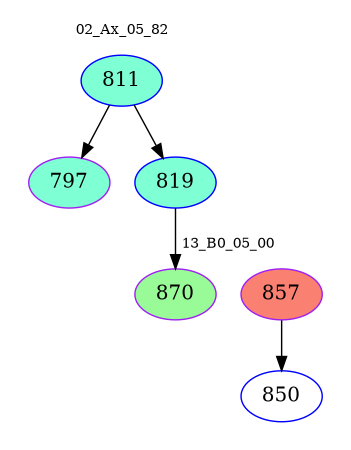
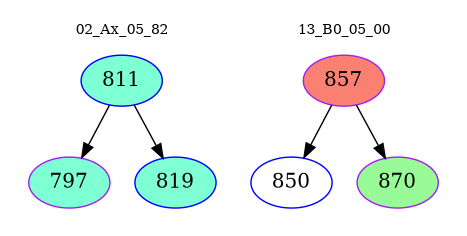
(175, 239) -> (367, 125)
